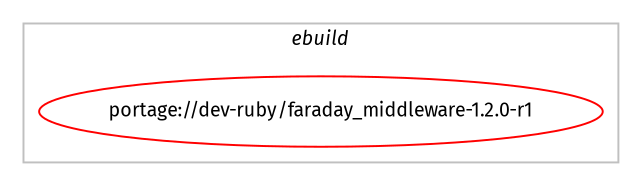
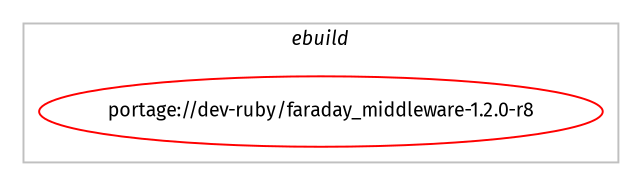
(321, 112) -> (321, 112)
